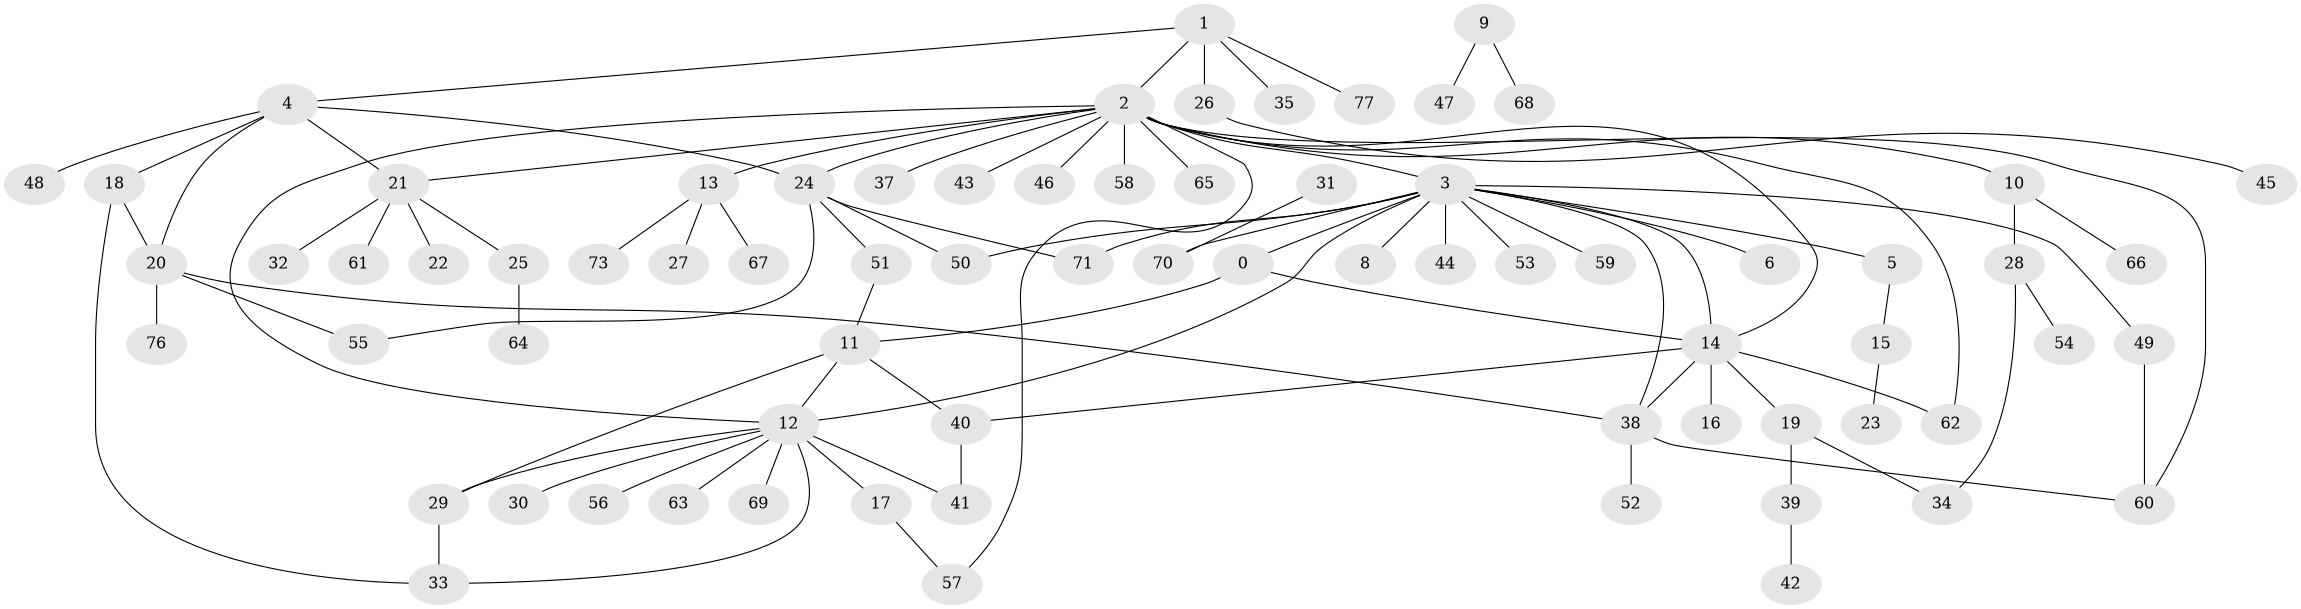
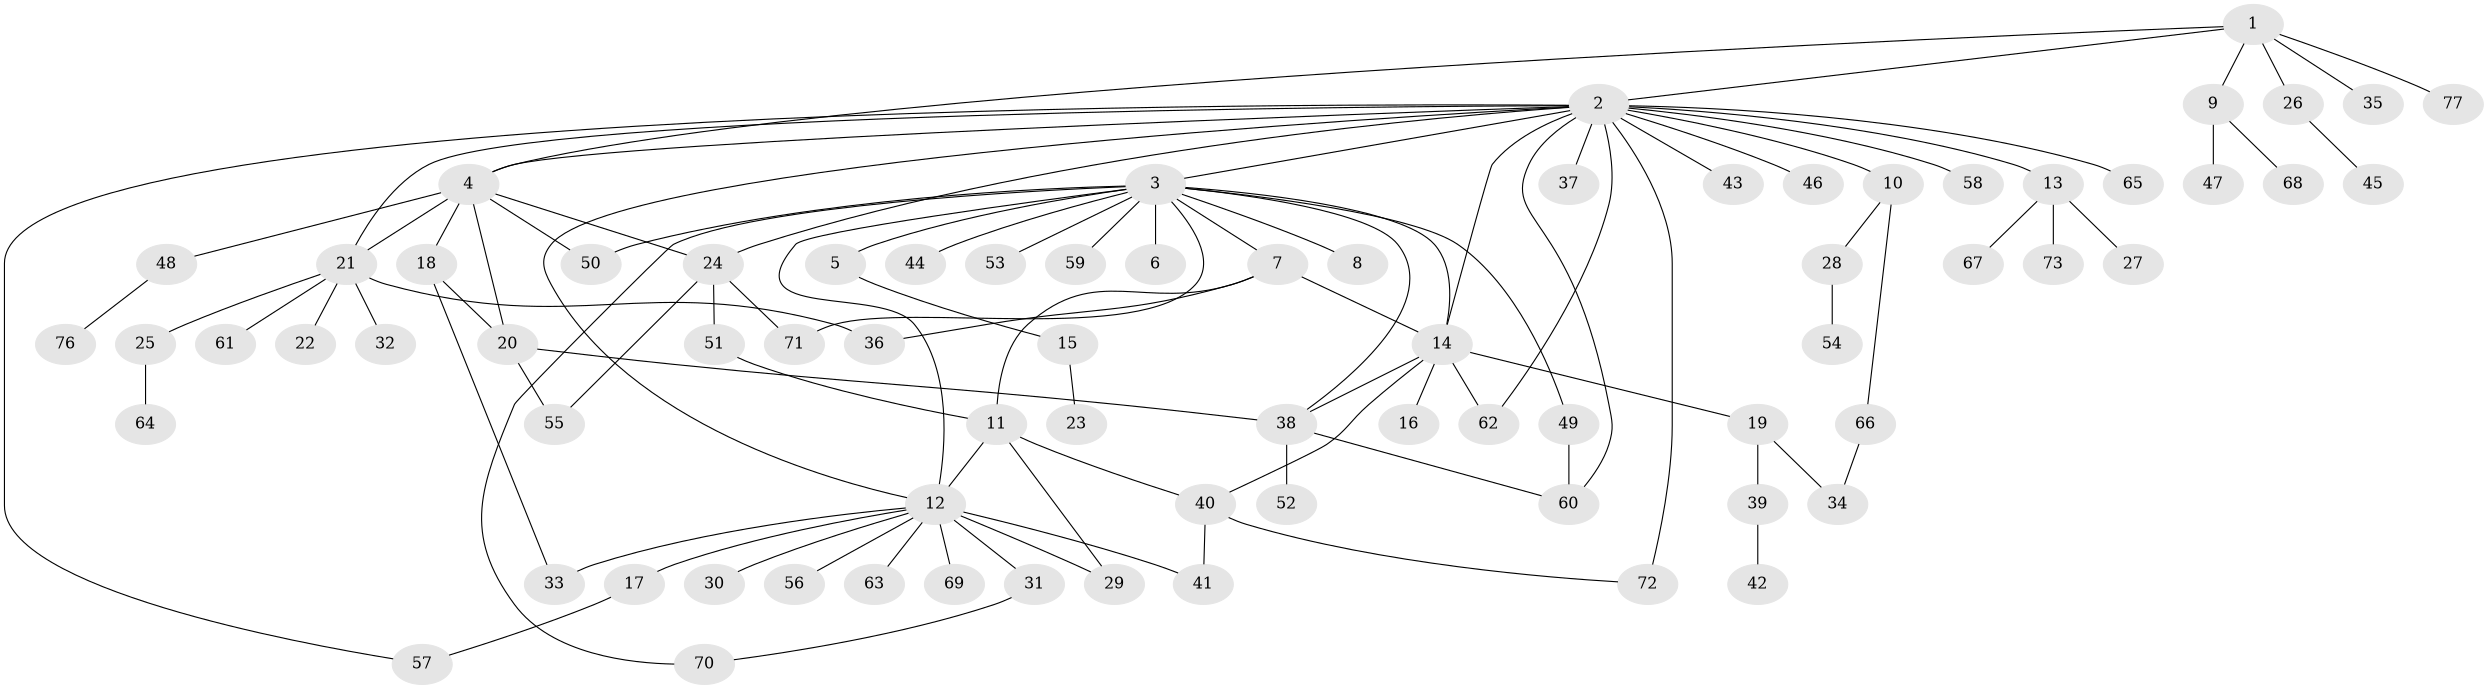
none -> (2233, 64)
none -> (1030, 128)
(883, 224) -> (530, 225)
(1243, 264) -> (1278, 264)
(157, 305) -> (116, 304)
none -> (874, 344)
(2007, 392) -> (1852, 464)
none -> (985, 544)
(439, 545) -> none
none -> (1648, 584)
